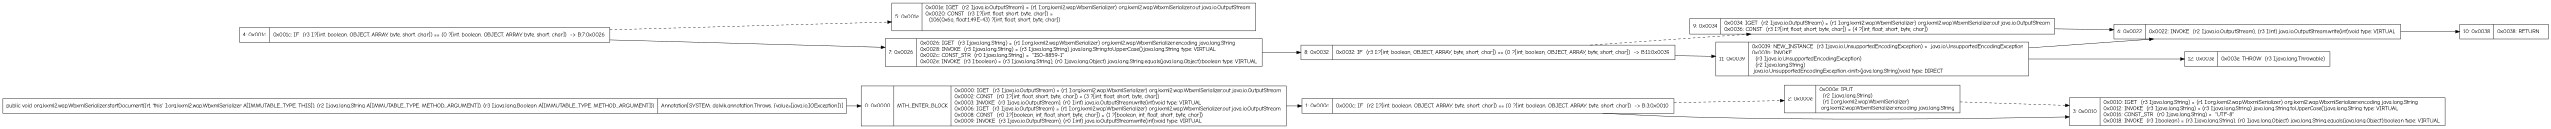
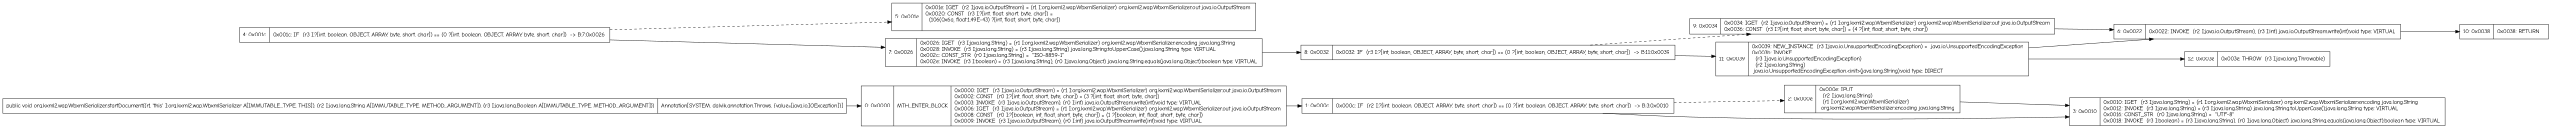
(2013, 104) -> (2013, 104)
